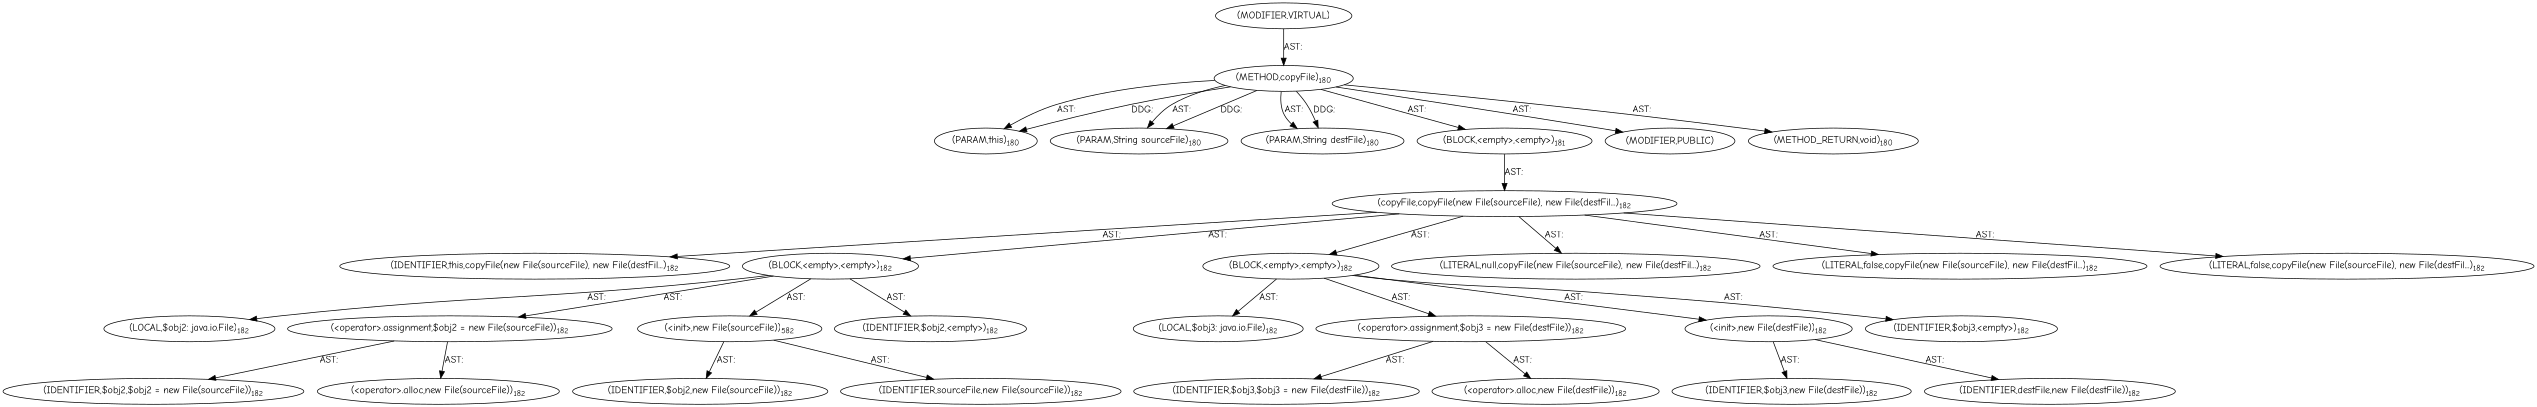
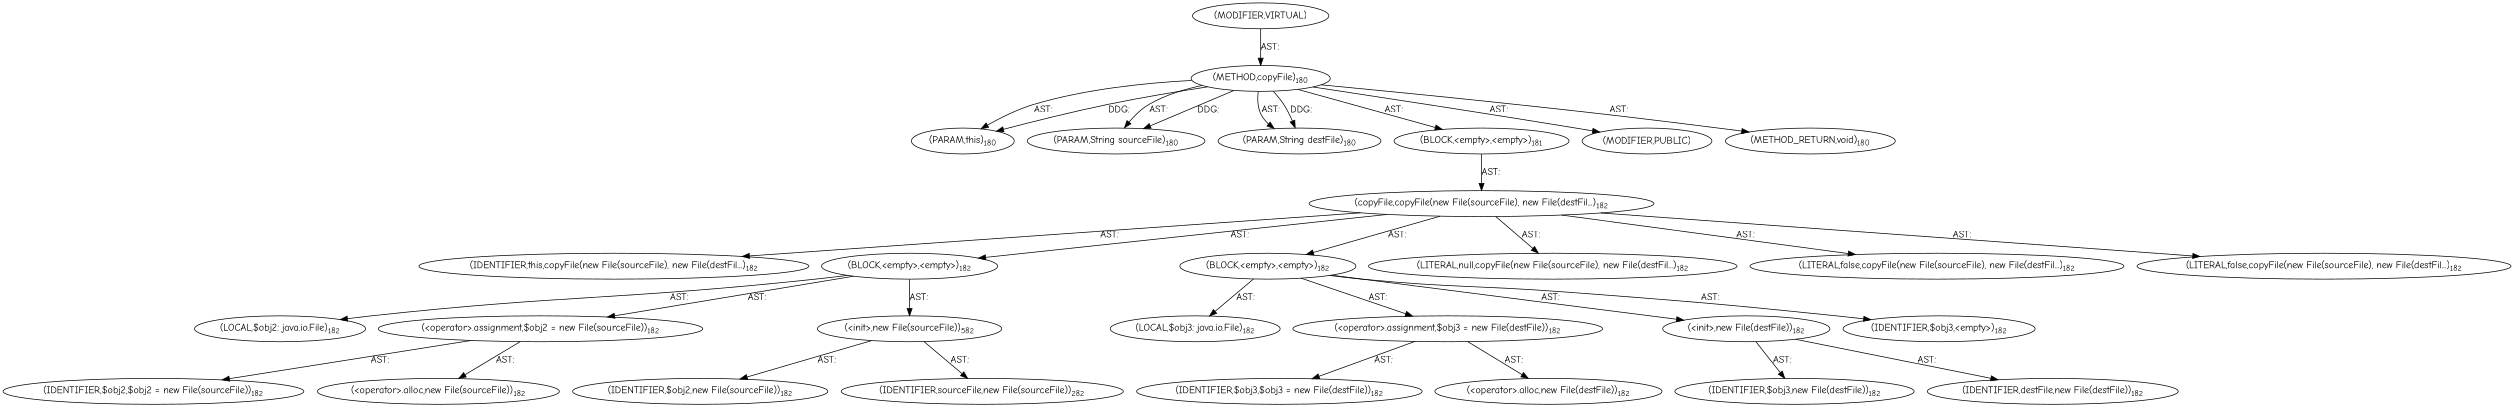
(930, 329) -> none
(1077, 390) -> (1078, 390)
